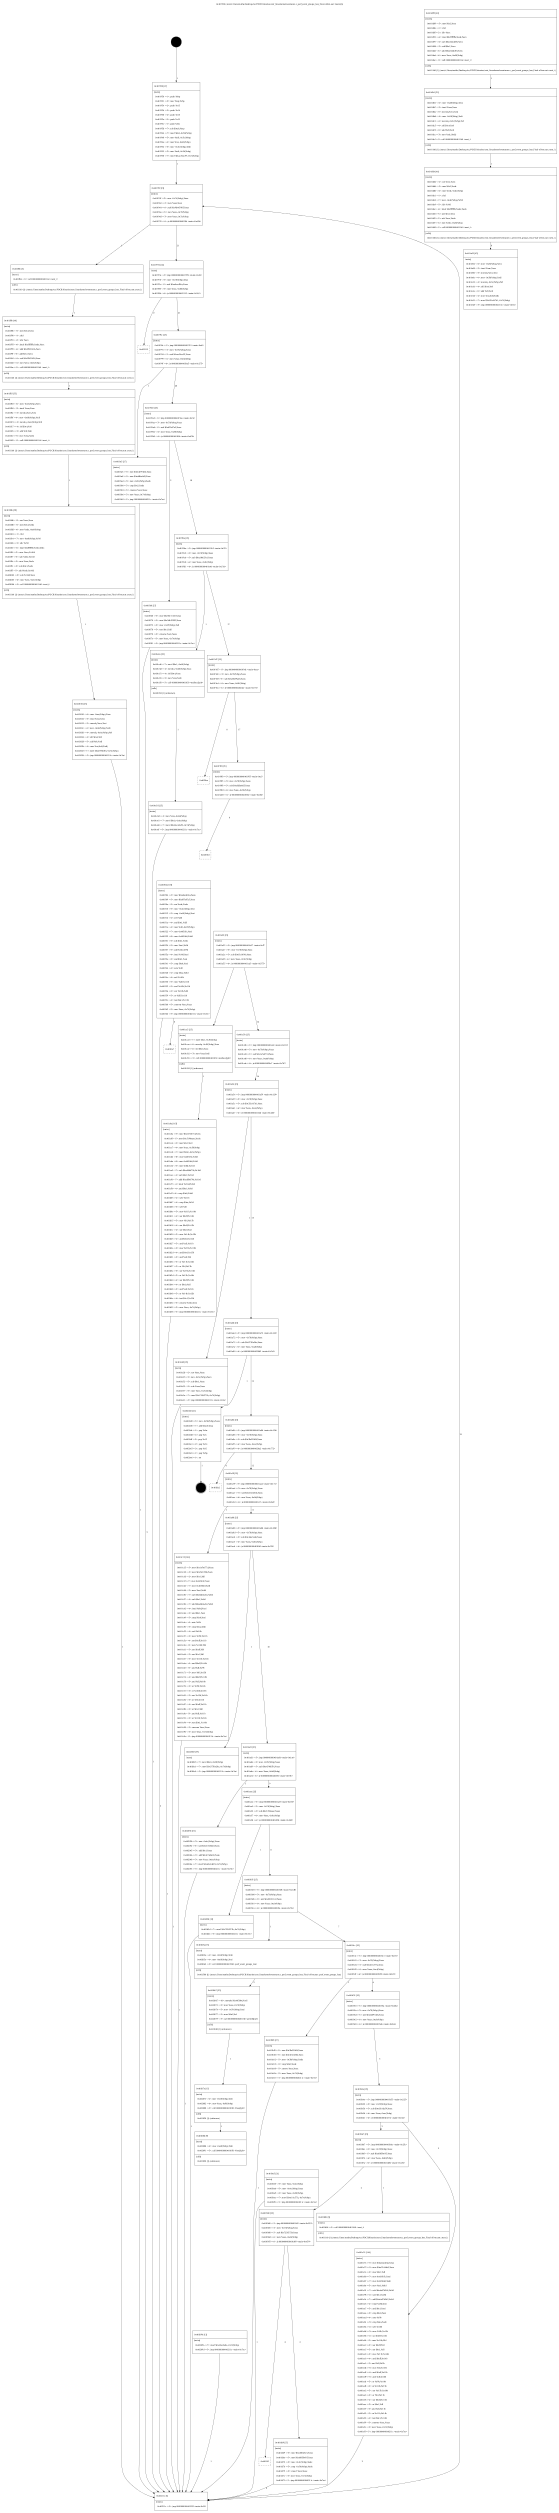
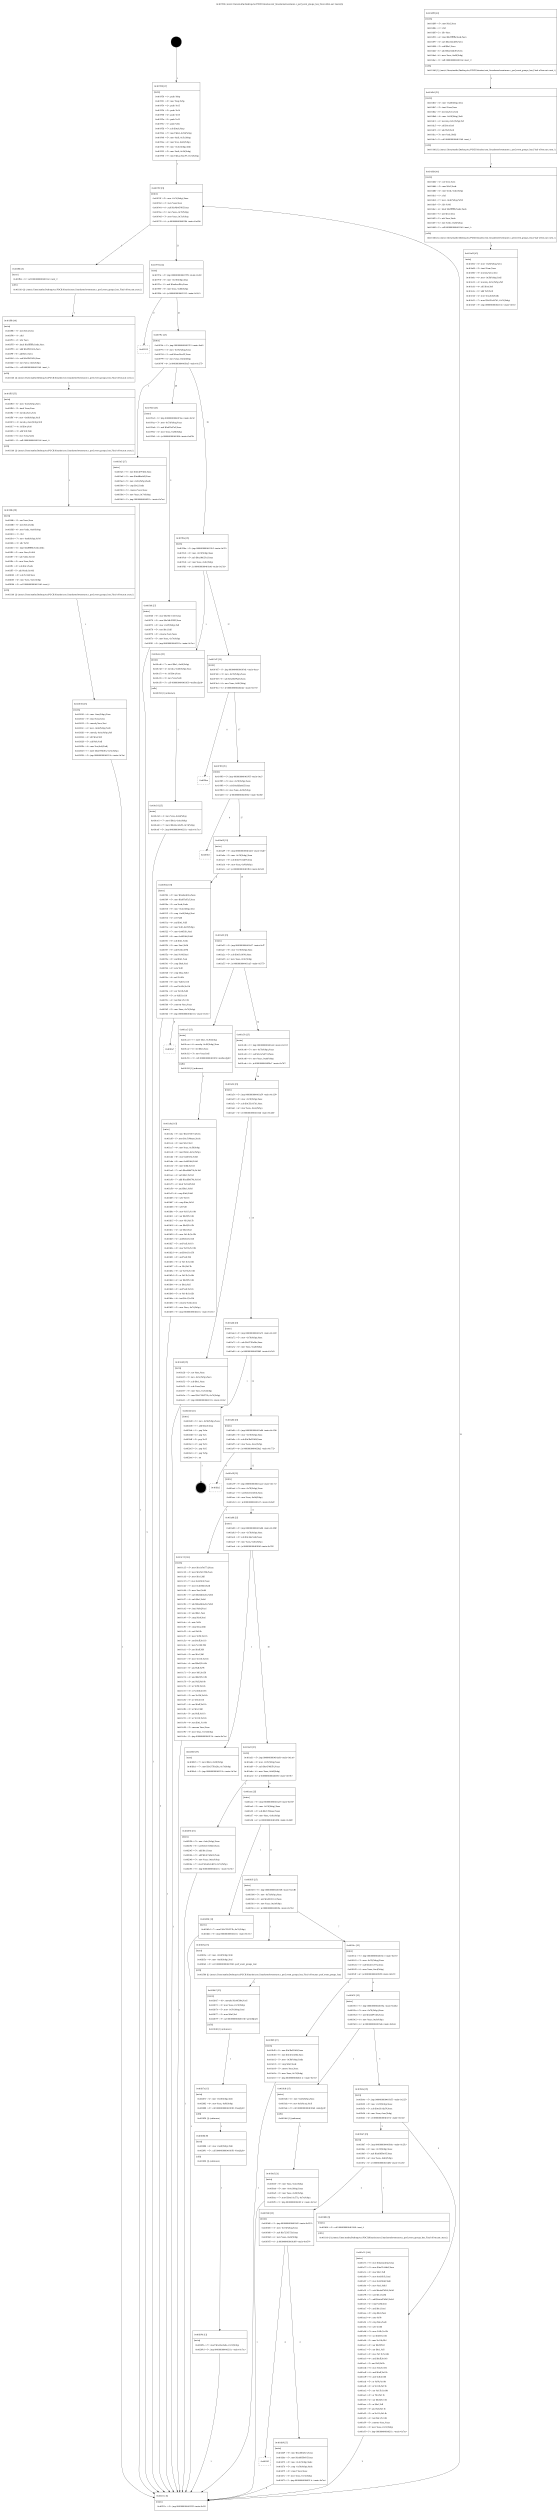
(185, 487) -> (206, 449)
none -> (240, 855)
none -> (302, 2104)
none -> (220, 2247)
